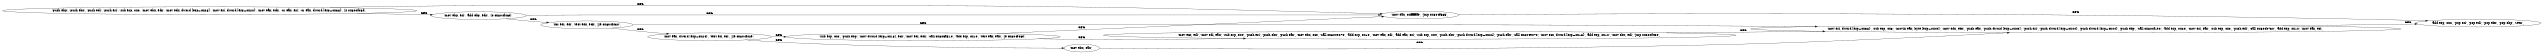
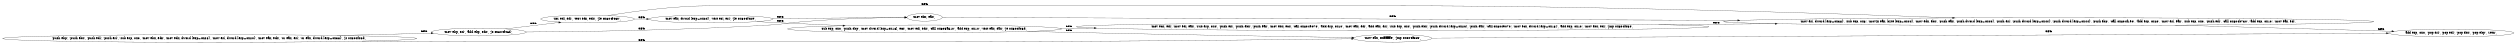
(952, 15) -> (716, 28)
(587, 25) -> (588, 19)
